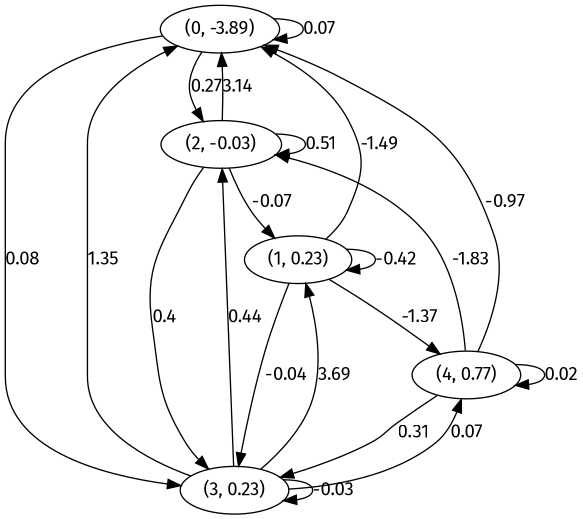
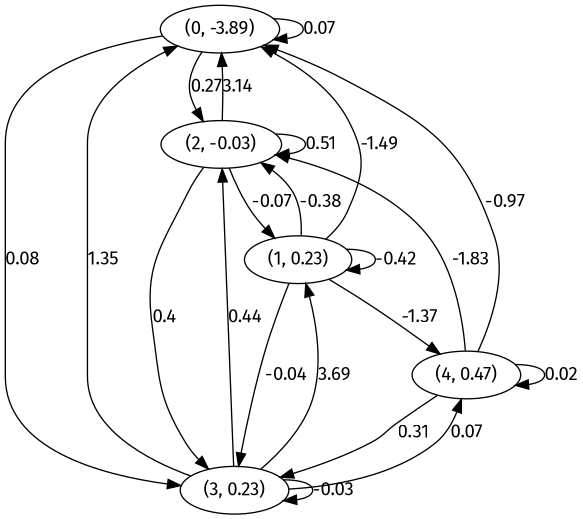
none -> (296, 199)
(466, 375) -> (466, 375)
